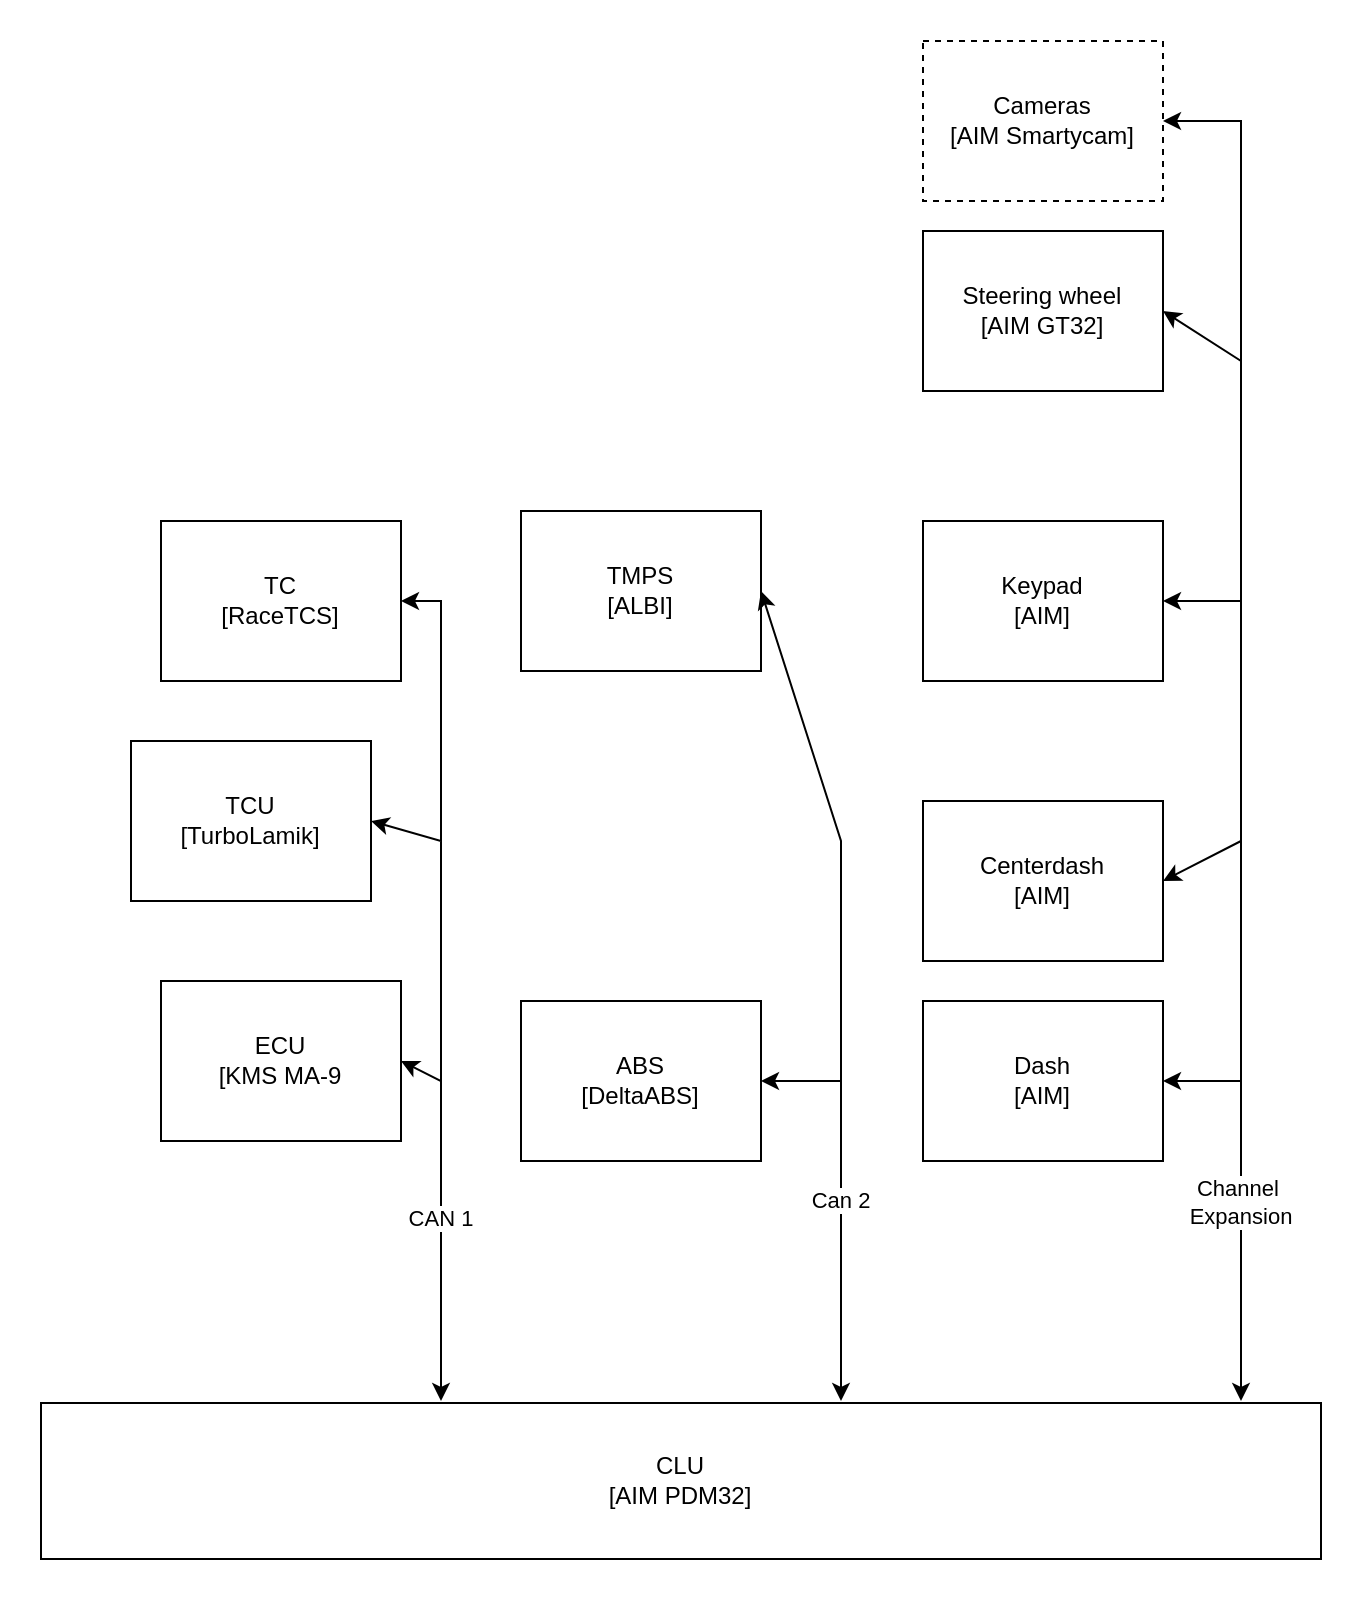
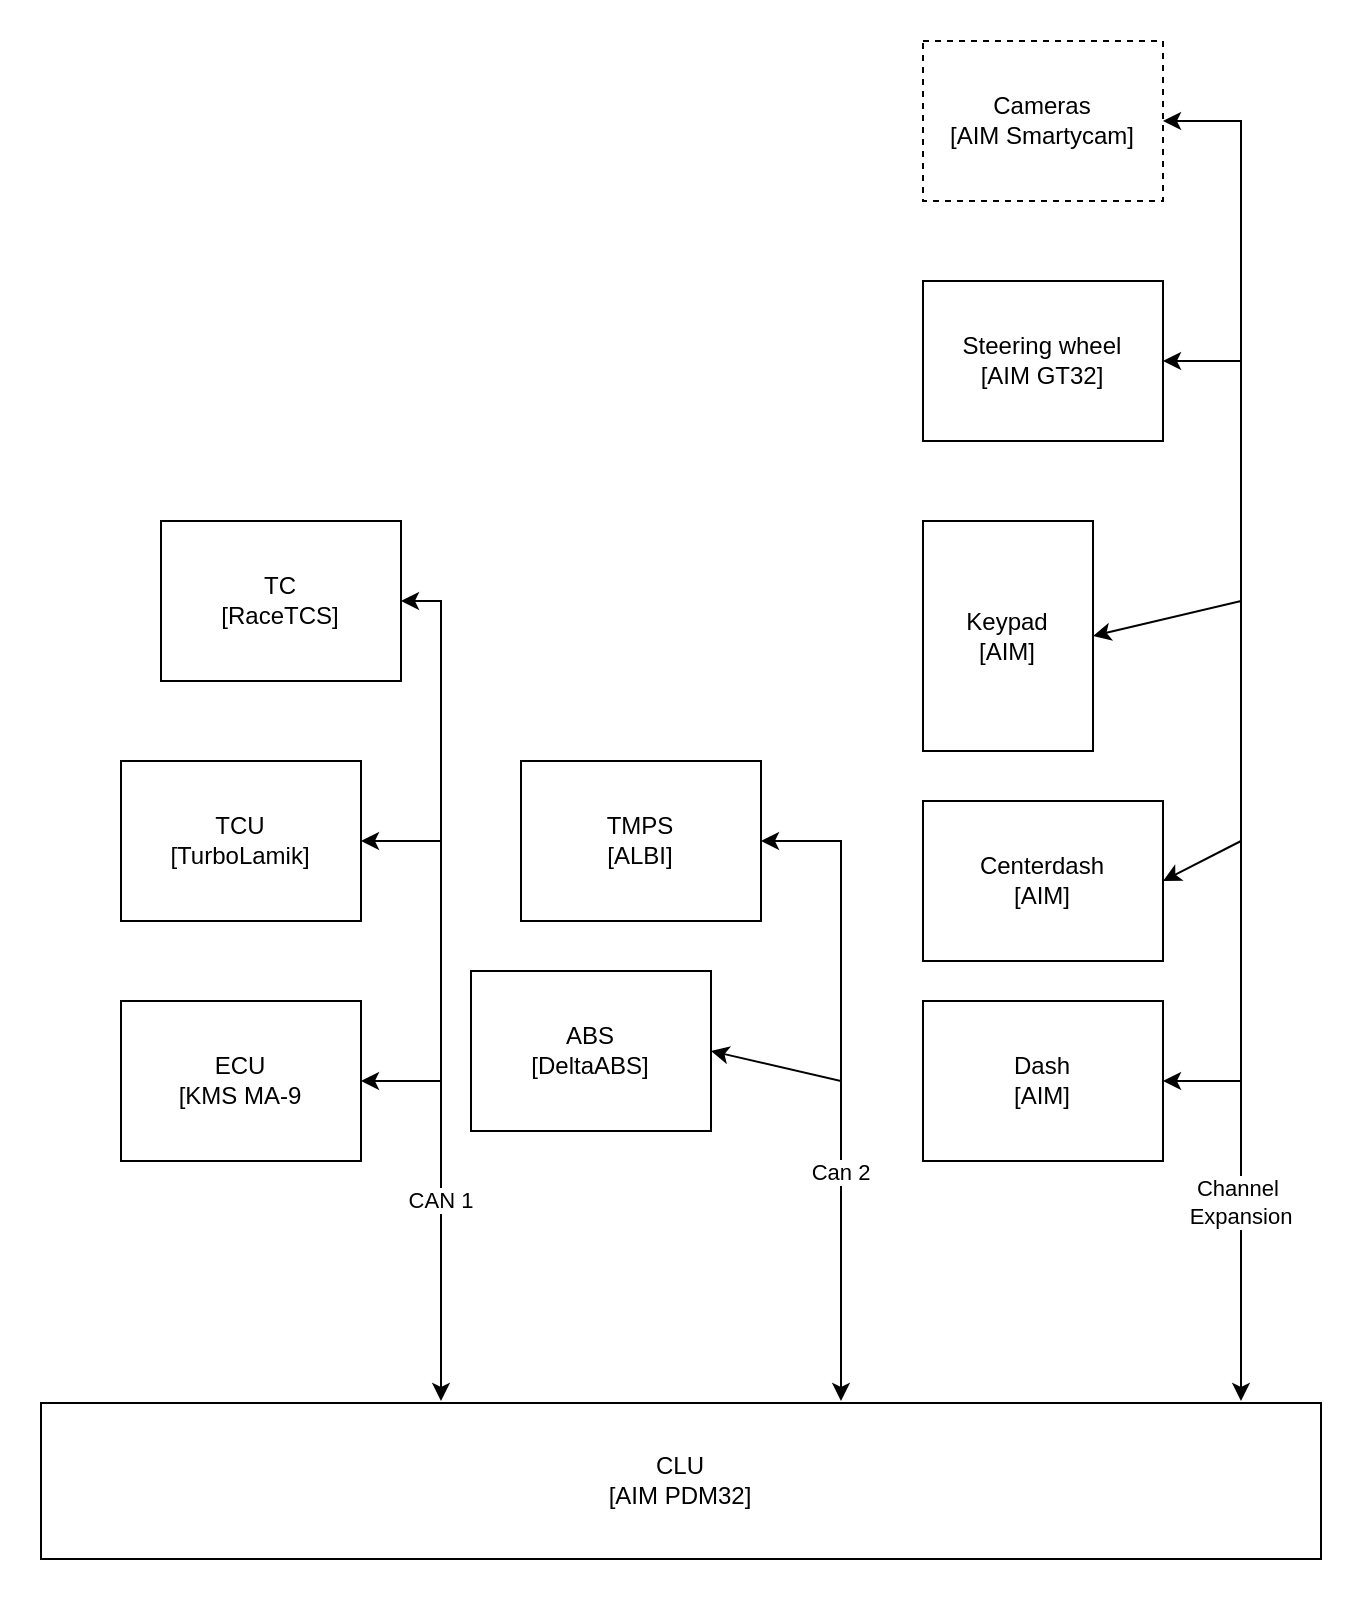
(1043, 311) -> (1043, 361)
(641, 591) -> (641, 841)
(1043, 601) -> (1008, 636)
(251, 821) -> (241, 841)
(281, 1061) -> (241, 1081)
(641, 1081) -> (591, 1051)
